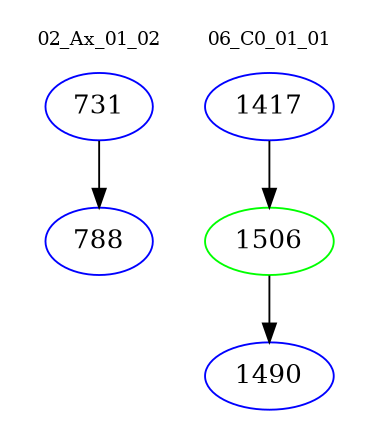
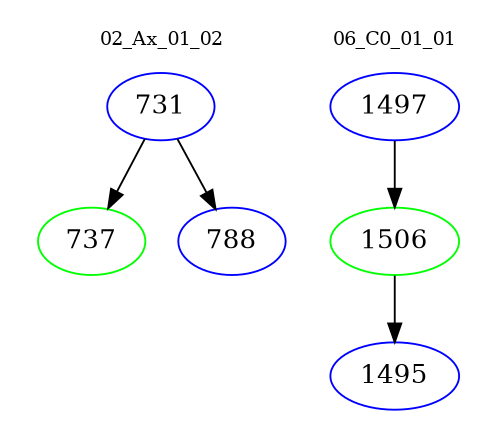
(269, 107) -> (395, 107)
none -> (92, 241)
(269, 376) -> (395, 376)
